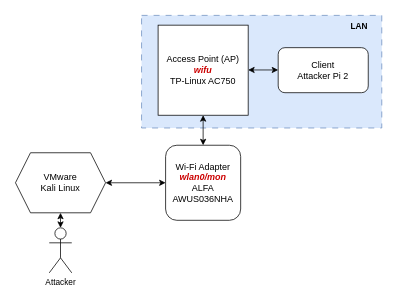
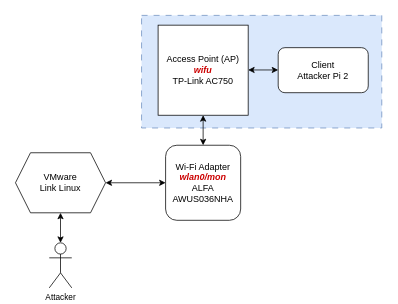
(359, 27) -> none
(203, 70) -> (203, 70)
(60, 183) -> (60, 183)
(60, 250) -> (60, 265)
